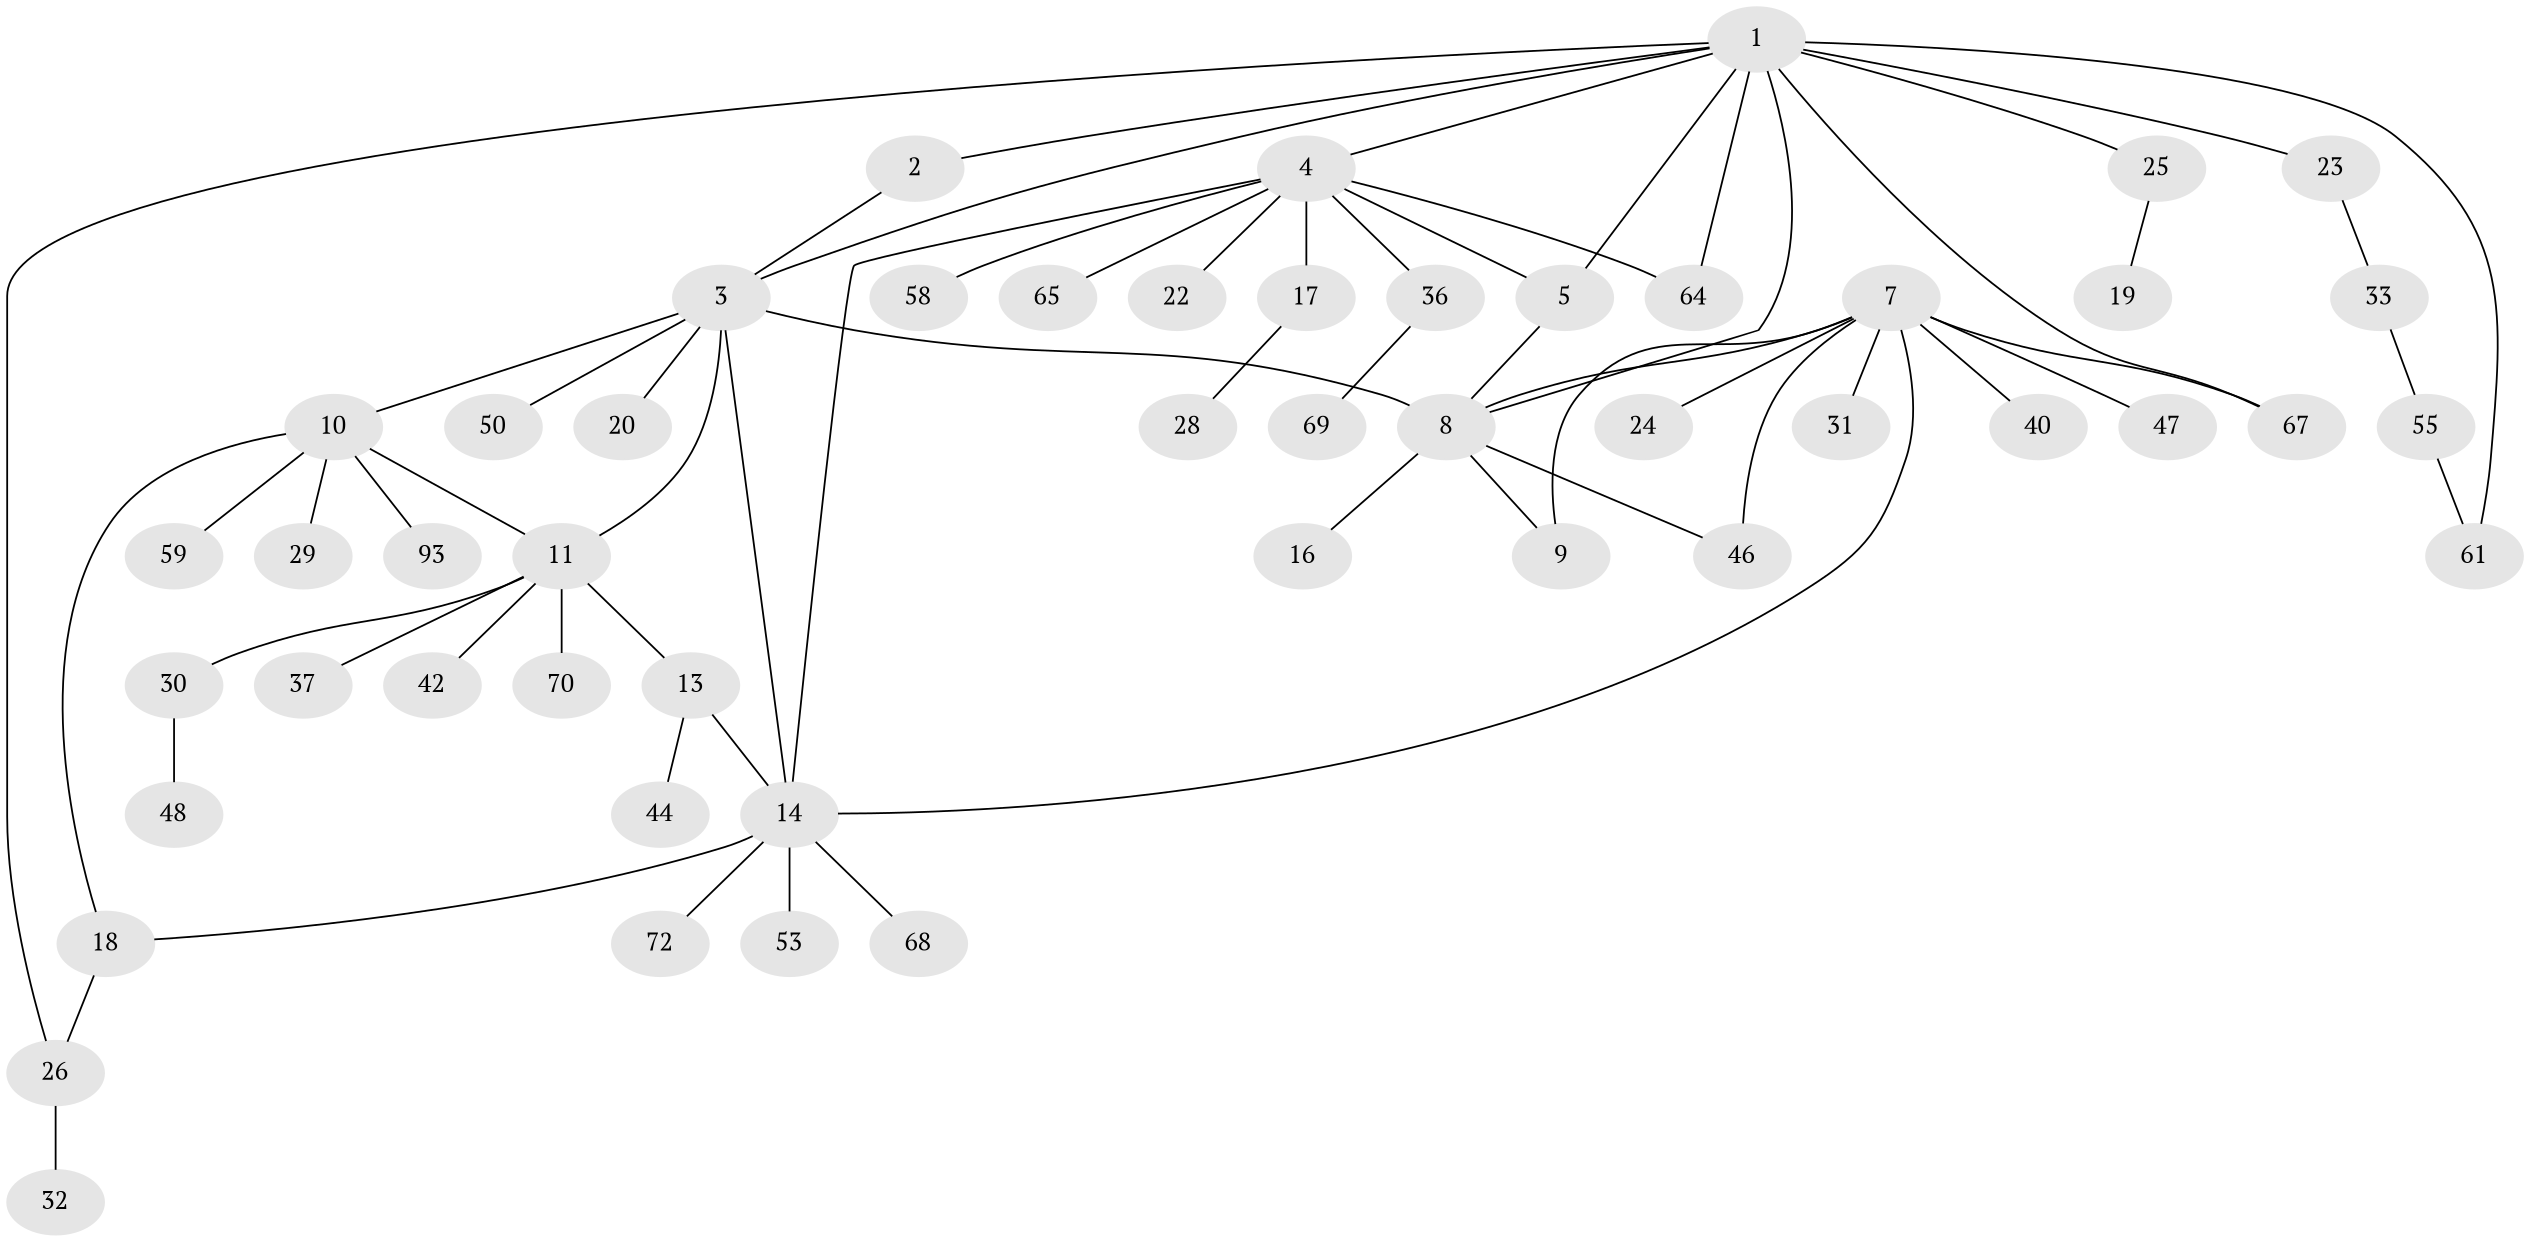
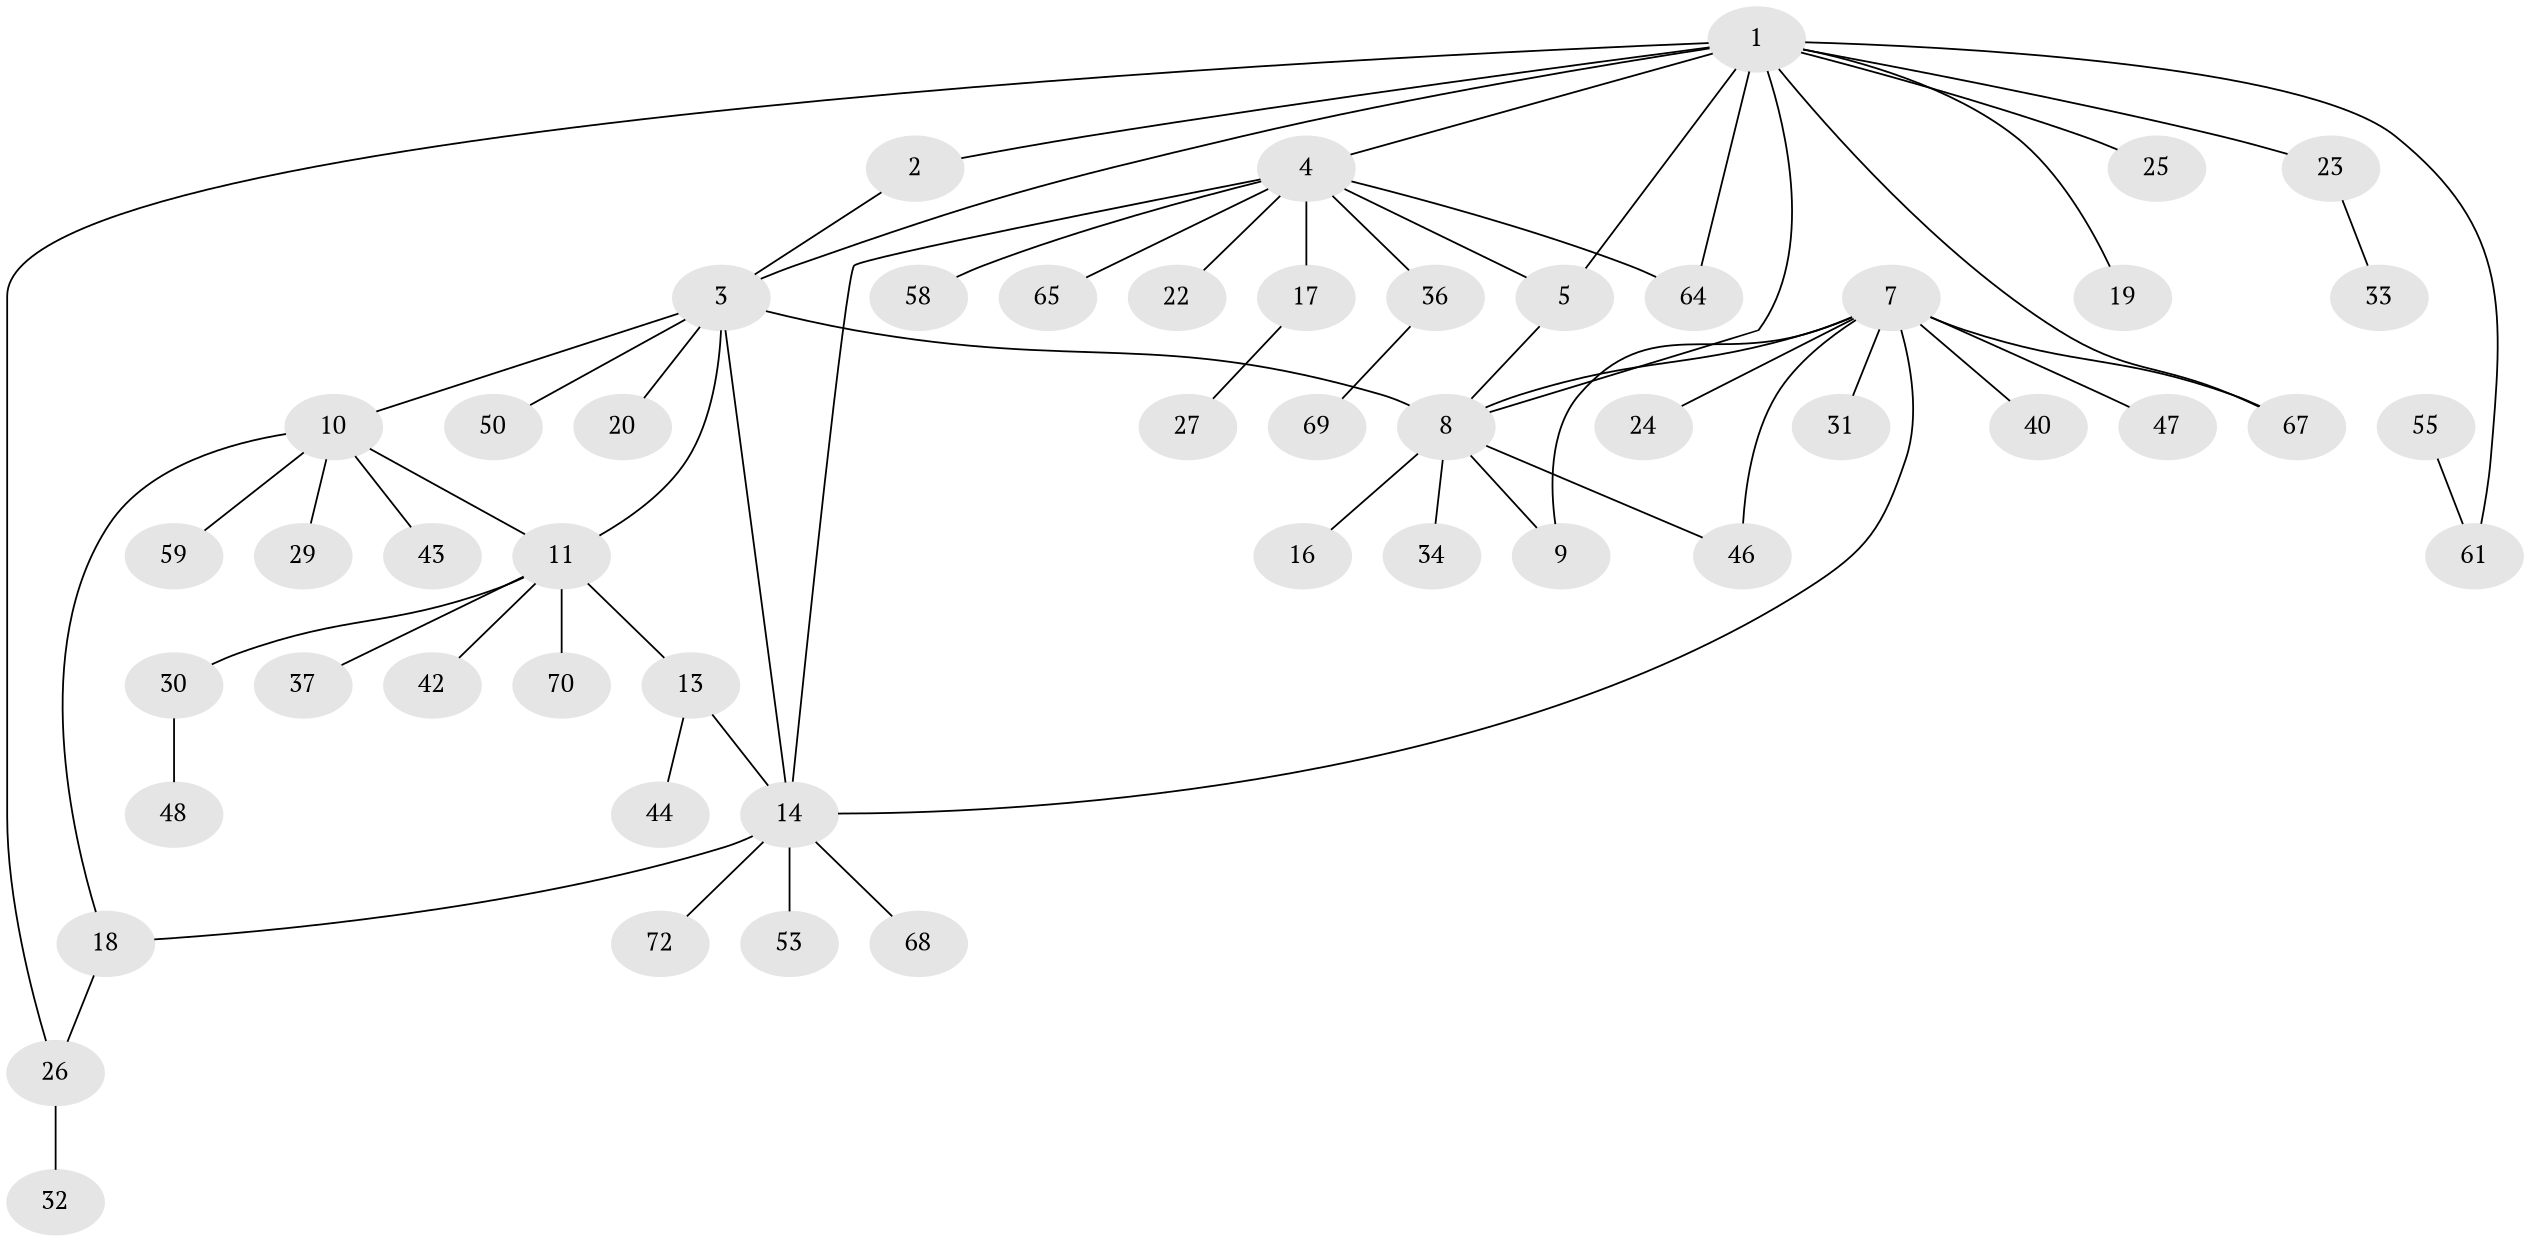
(2140, 233) -> (1987, 117)
(2403, 362) -> none
(1188, 427) -> (1188, 427)
(432, 556) -> (432, 556)
none -> (1432, 556)
